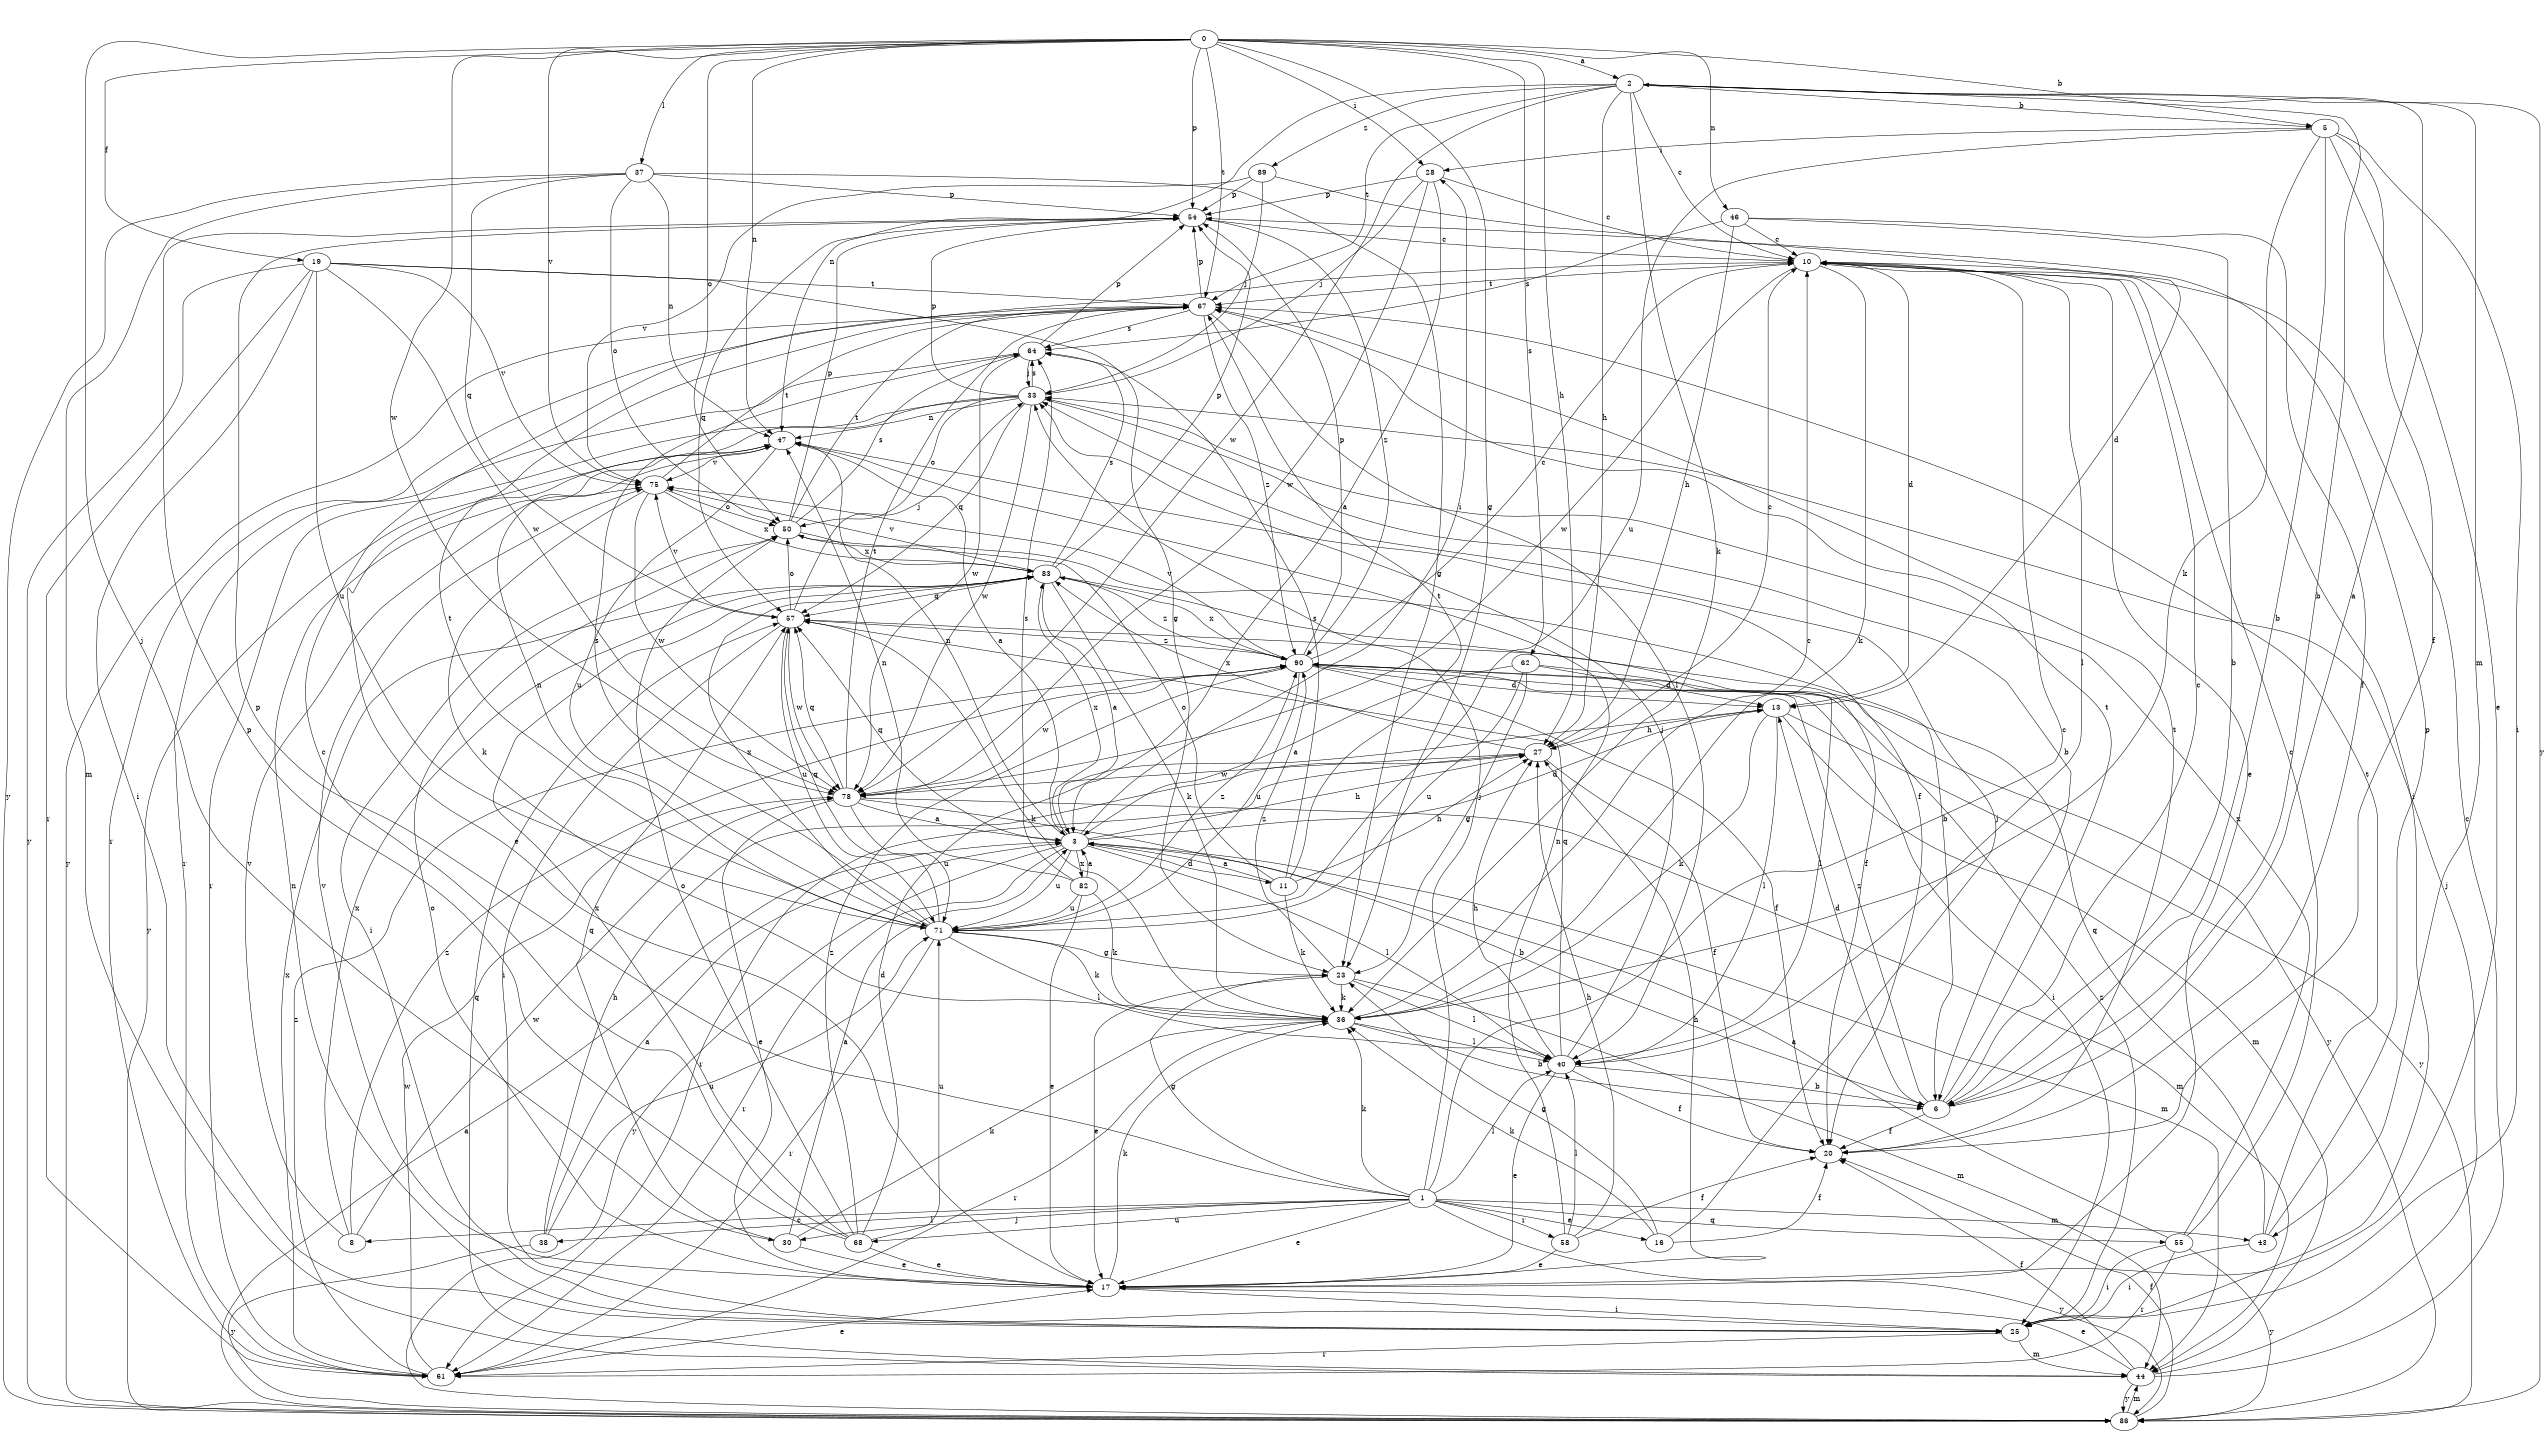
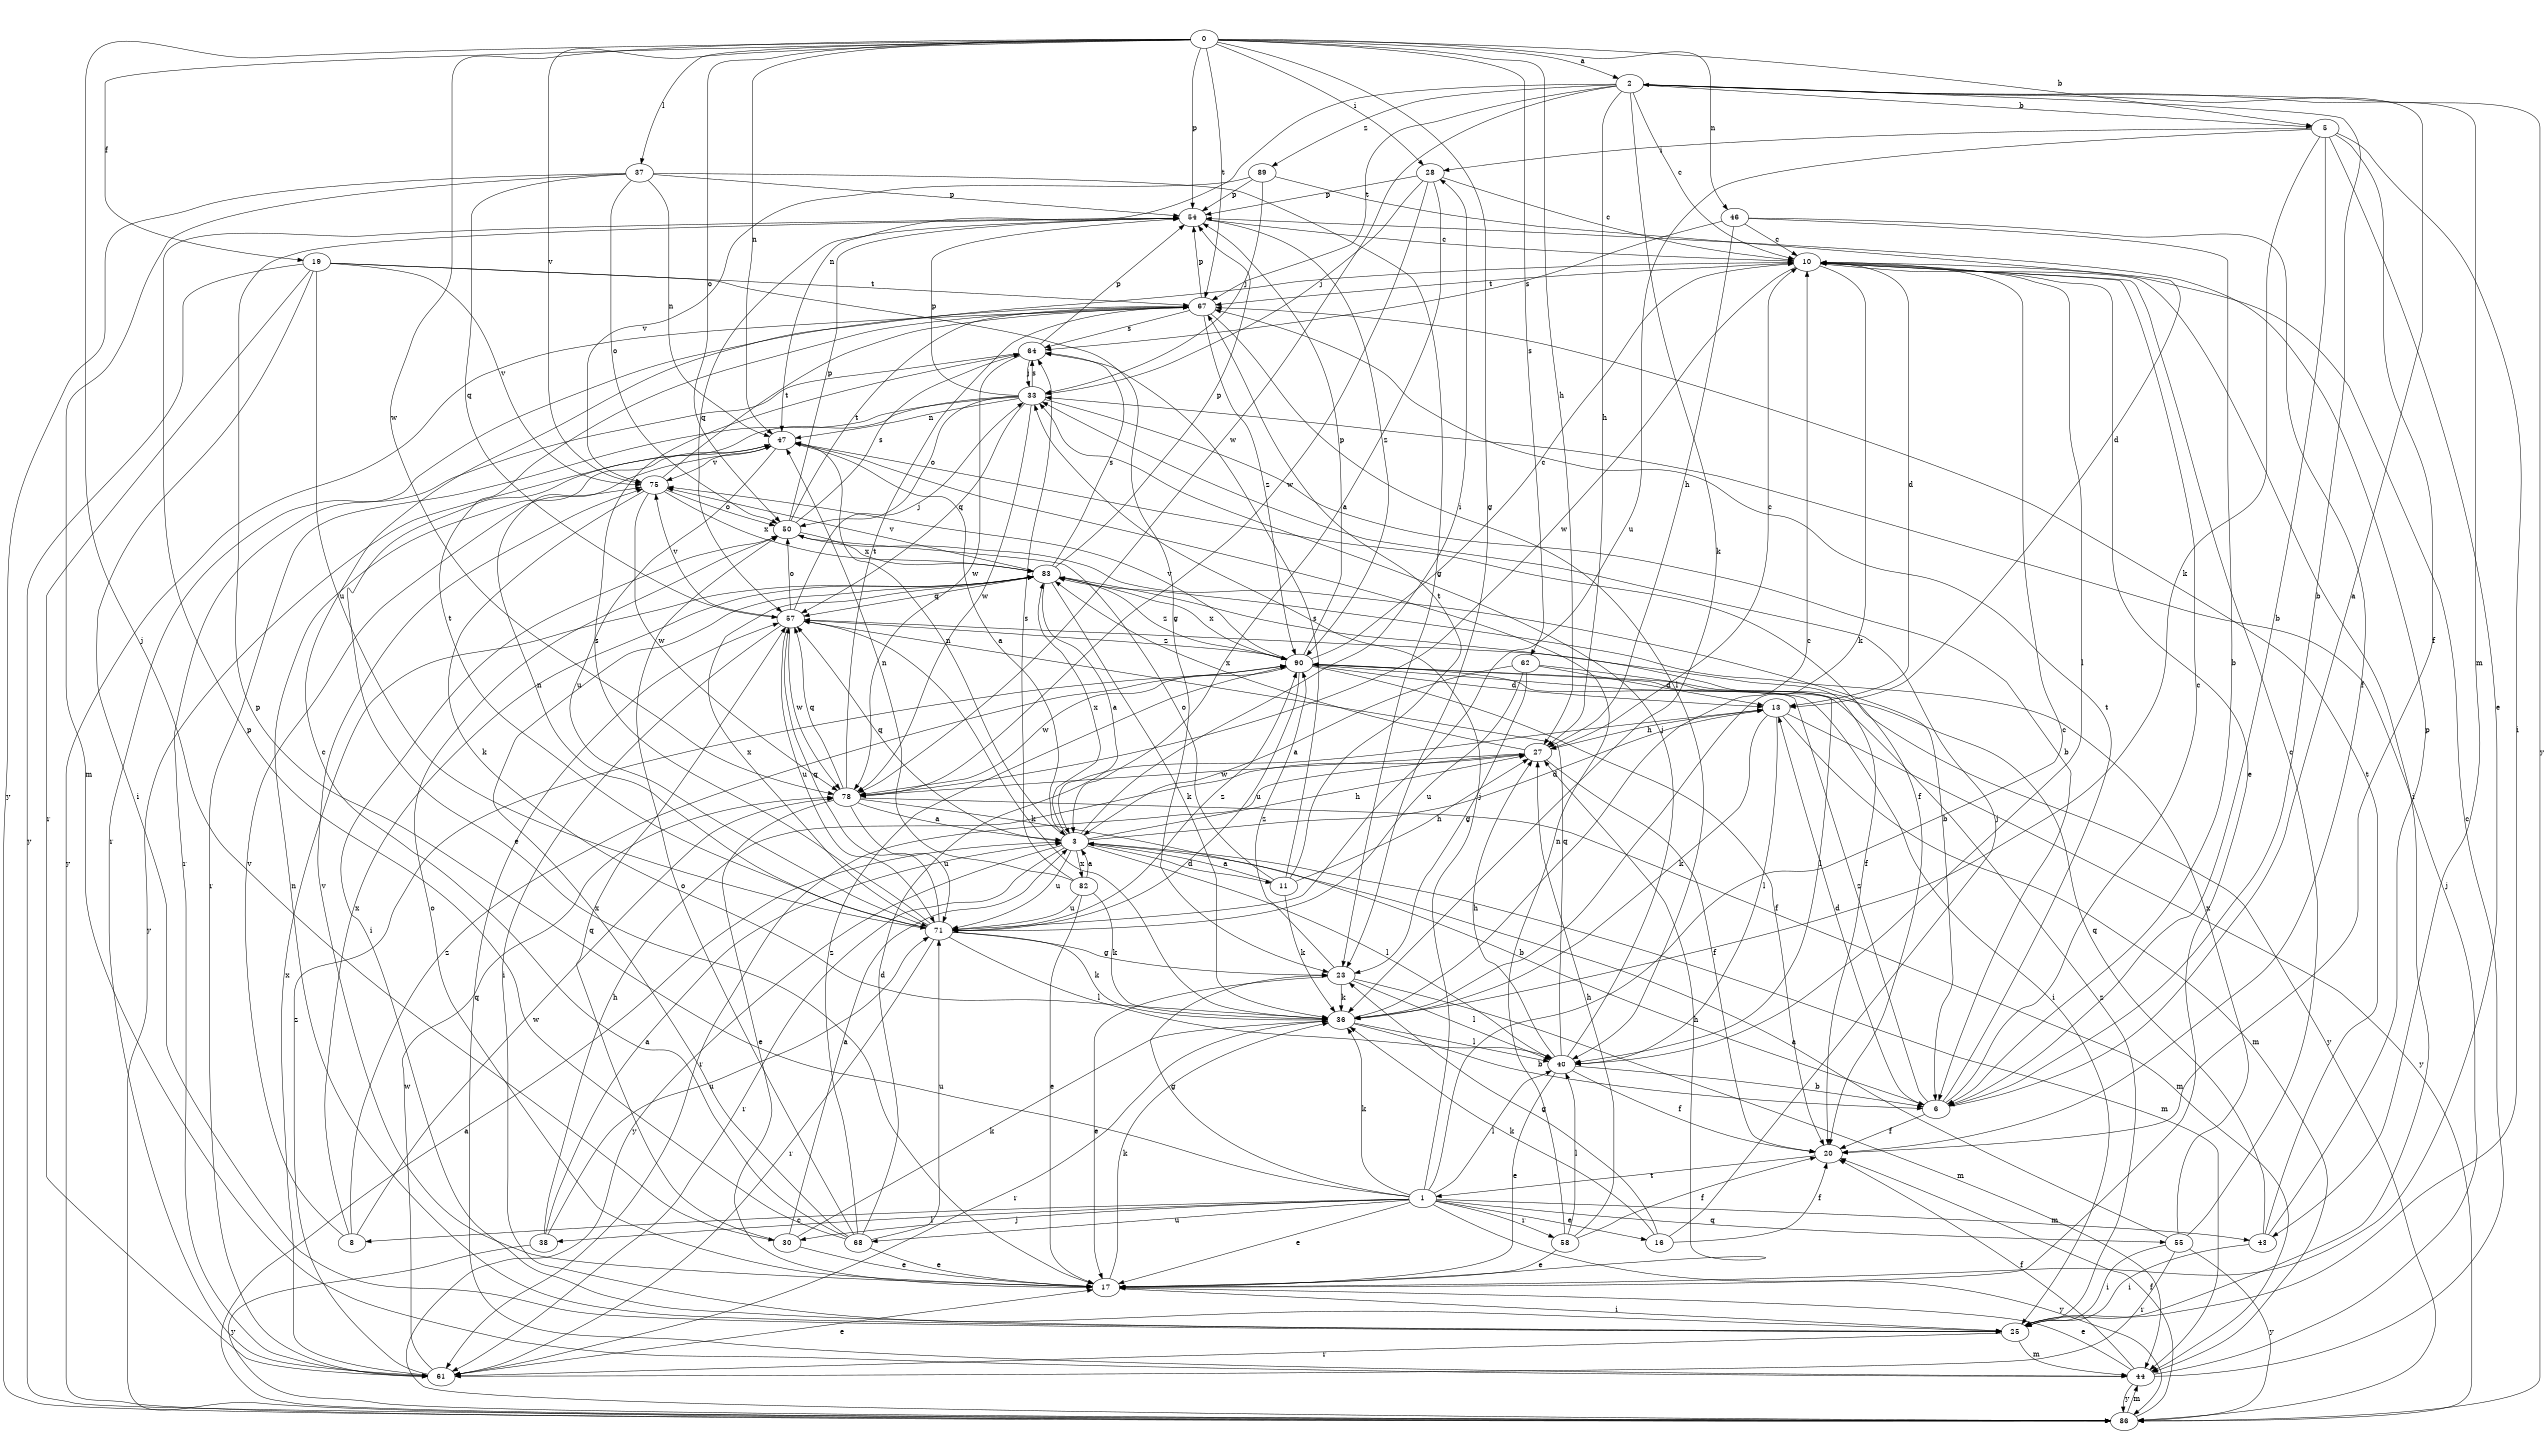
(549, 561) -> none
(1903, 595) -> (1859, 688)
(2004, 599) -> (1628, 1176)
